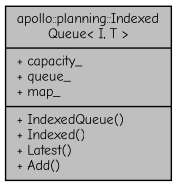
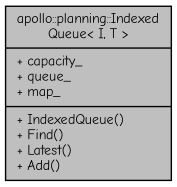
(52, 135) -> (40, 135)
